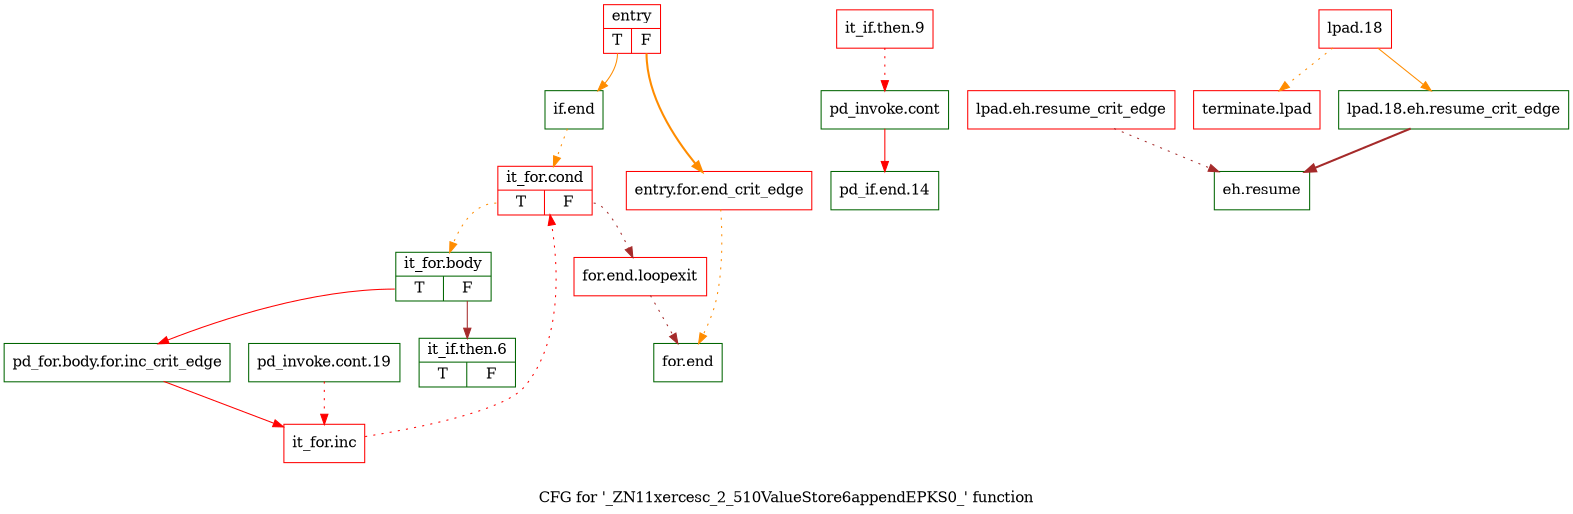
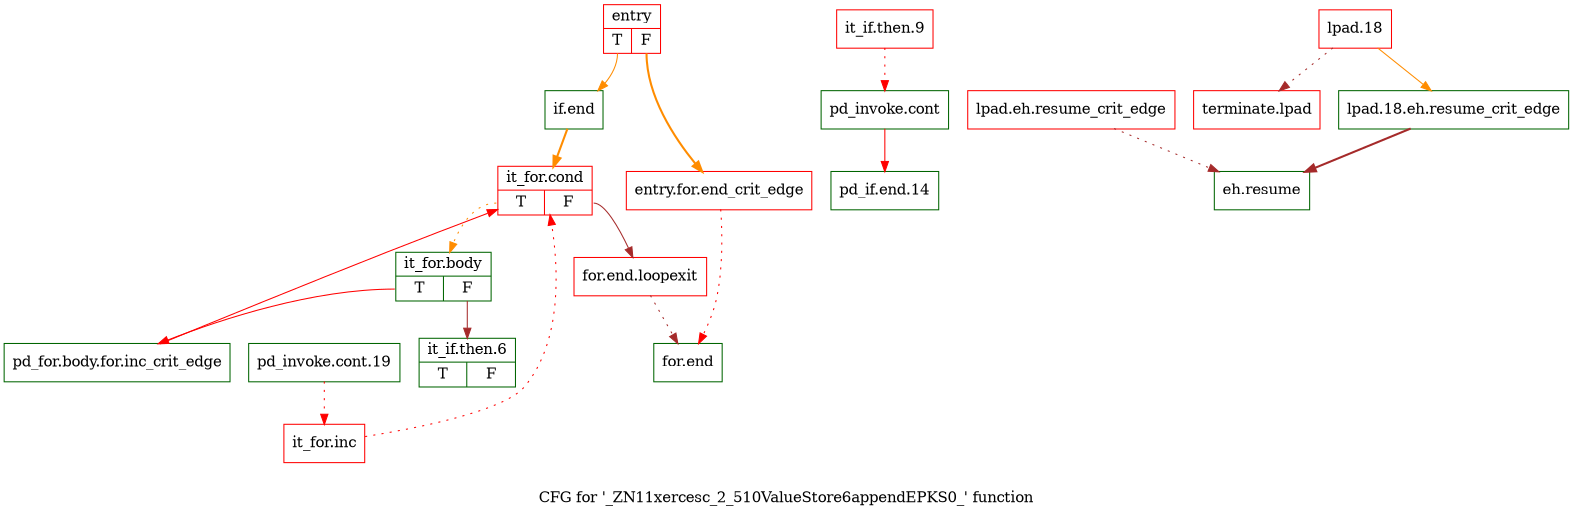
(1310, 66) -> (1310, 66)
(562, 143) -> (562, 143)
(615, 222) -> (615, 222)
(720, 273) -> (720, 273)
(219, 402) -> (323, 277)
